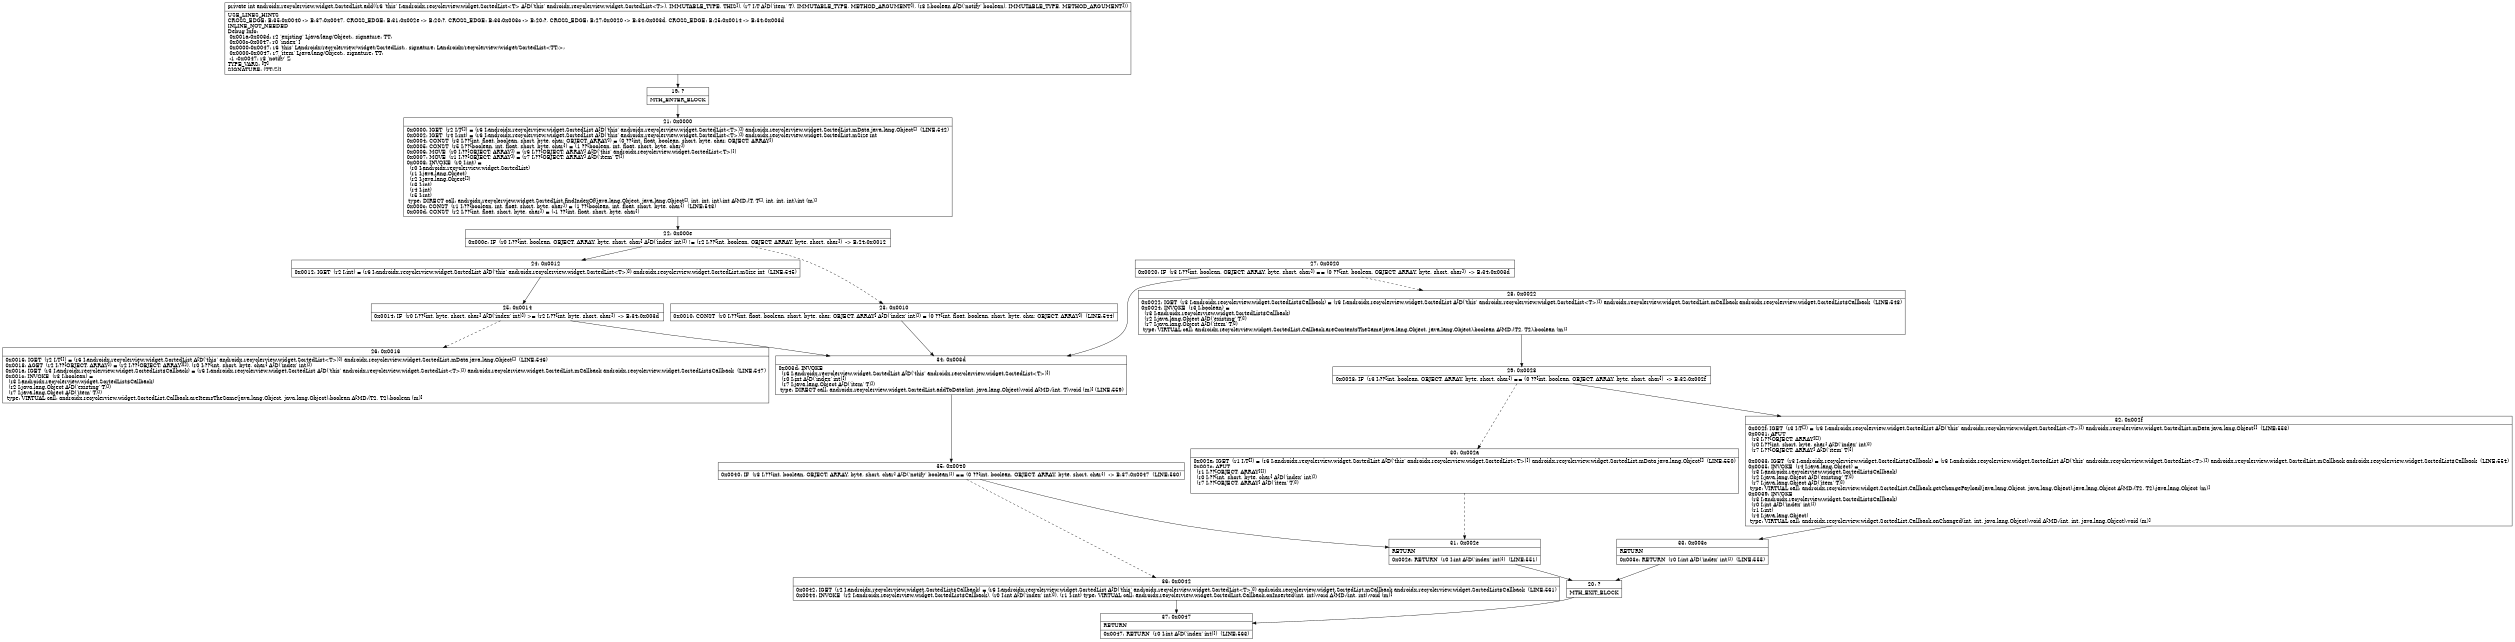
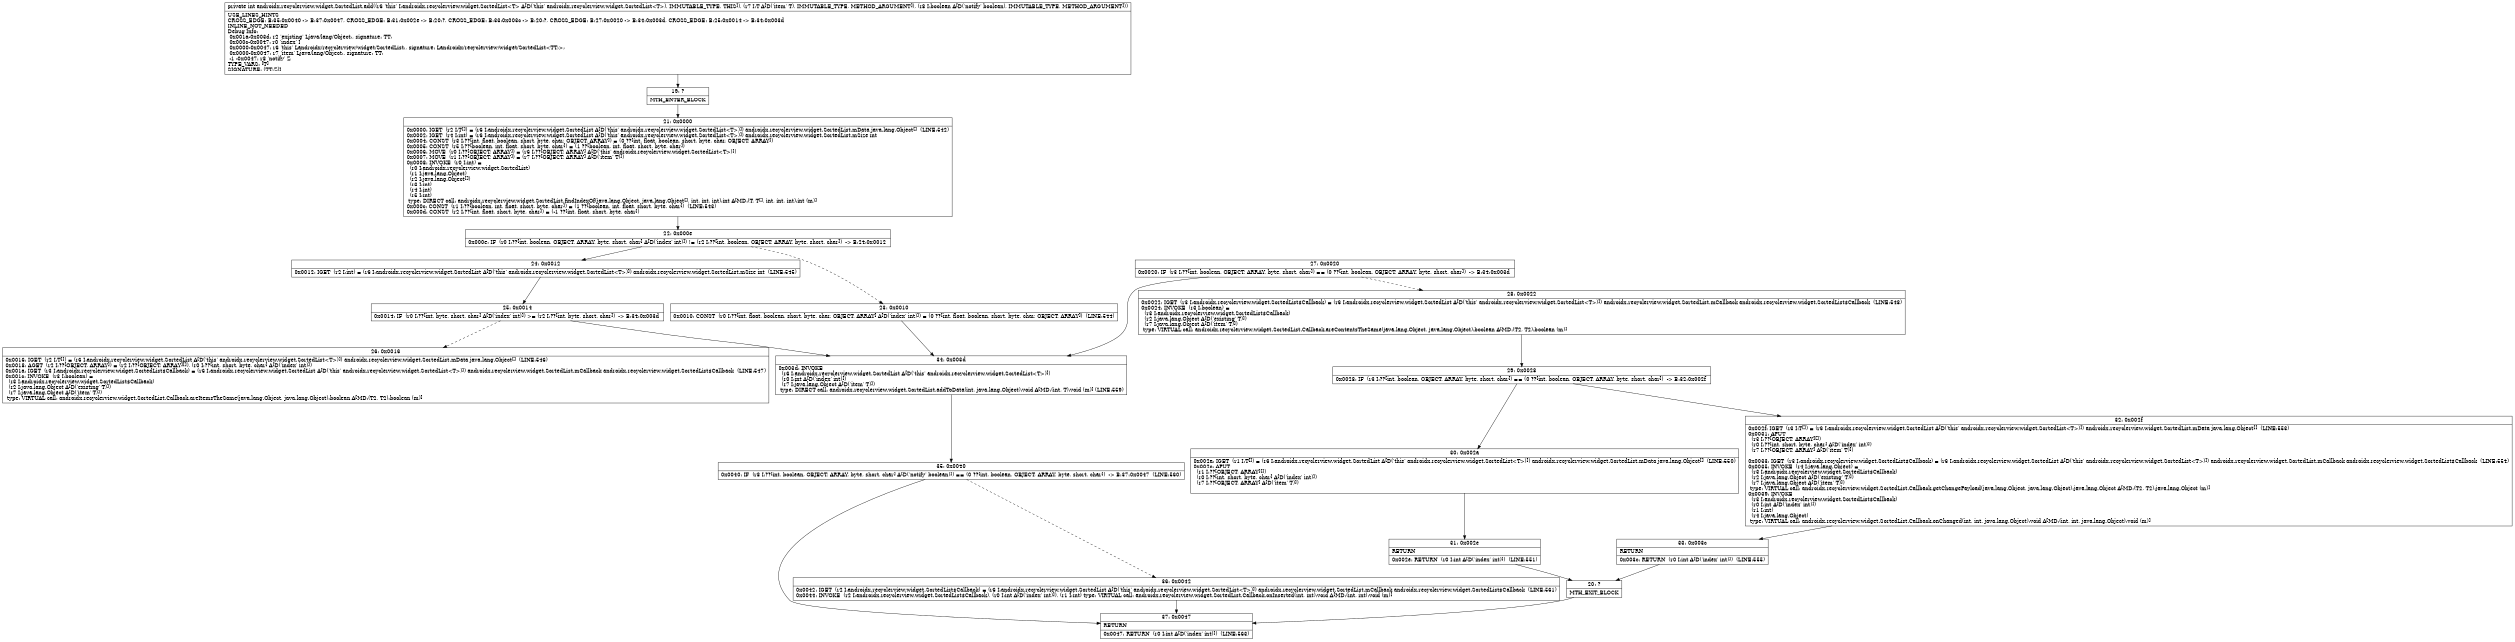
(1498, 415) -> (1498, 415)
(1465, 514) -> (1465, 514)
(1181, 525) -> (838, 609)
